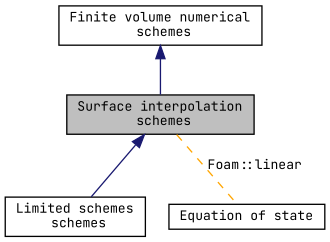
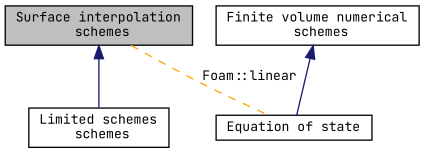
(160, 77) -> (303, 87)
